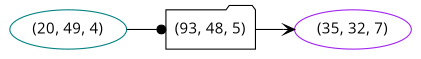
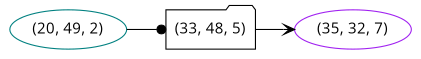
(68, 29) -> (68, 29)
(211, 29) -> (211, 29)
